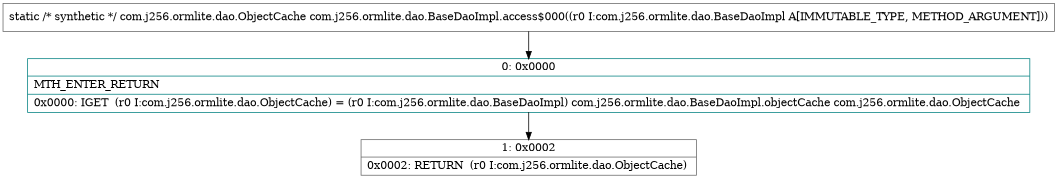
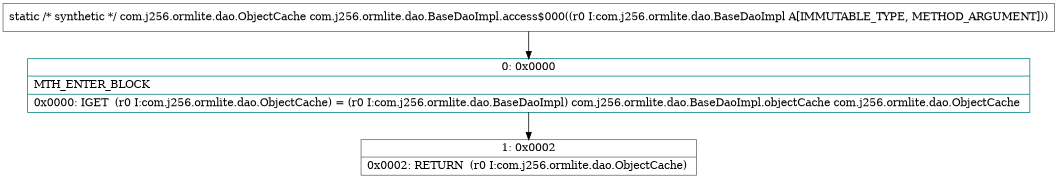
(97, 85) -> (92, 85)
